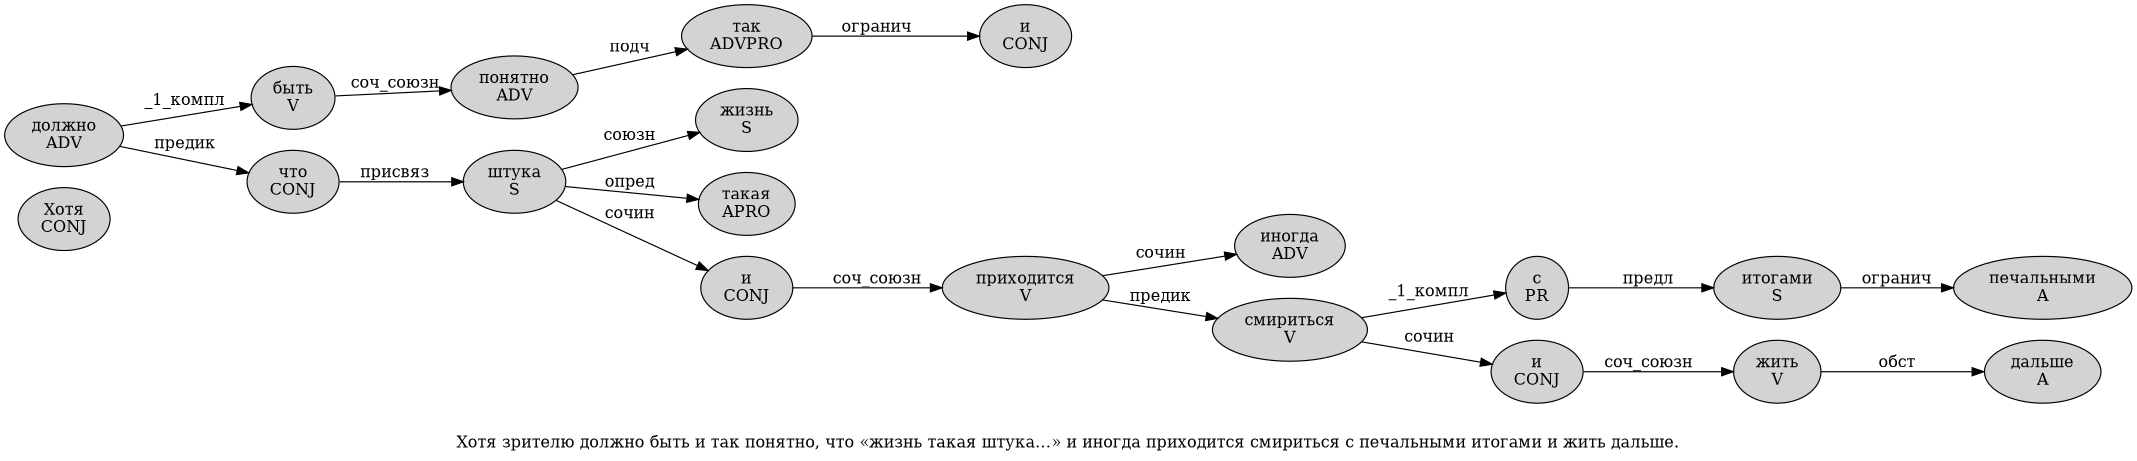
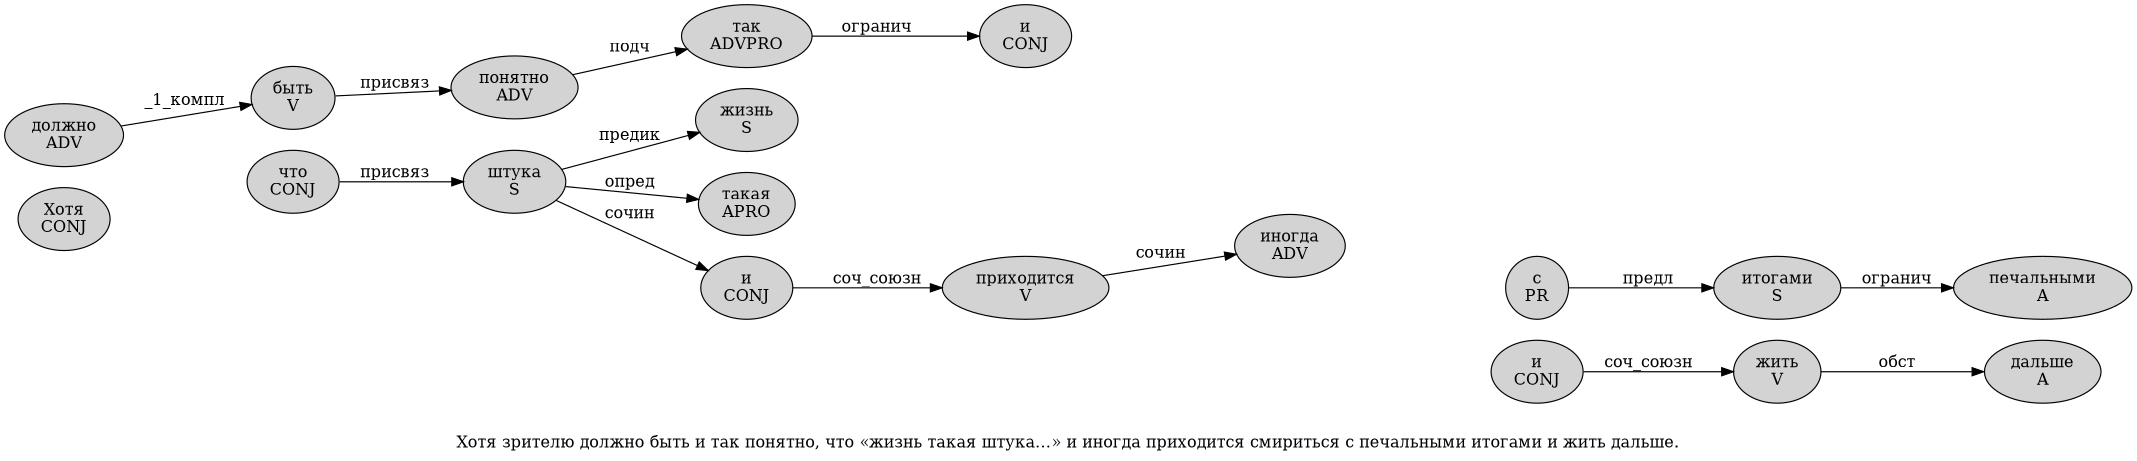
(395, 83) -> (395, 83)
(630, 136) -> (630, 136)
(178, 158) -> none
(1290, 330) -> none
